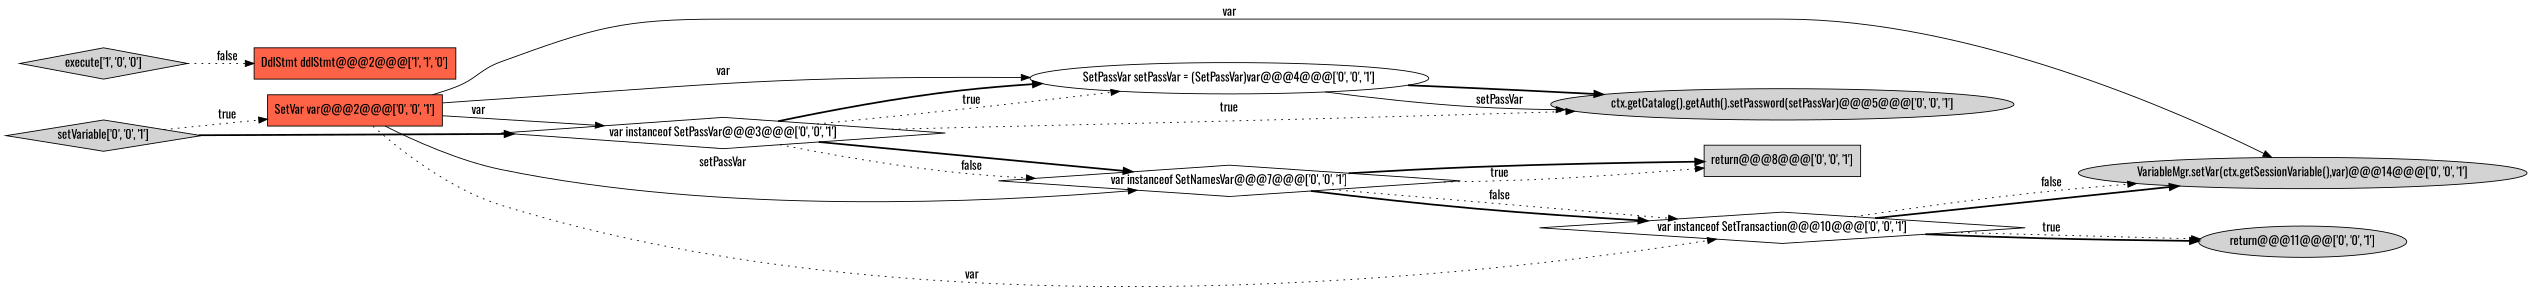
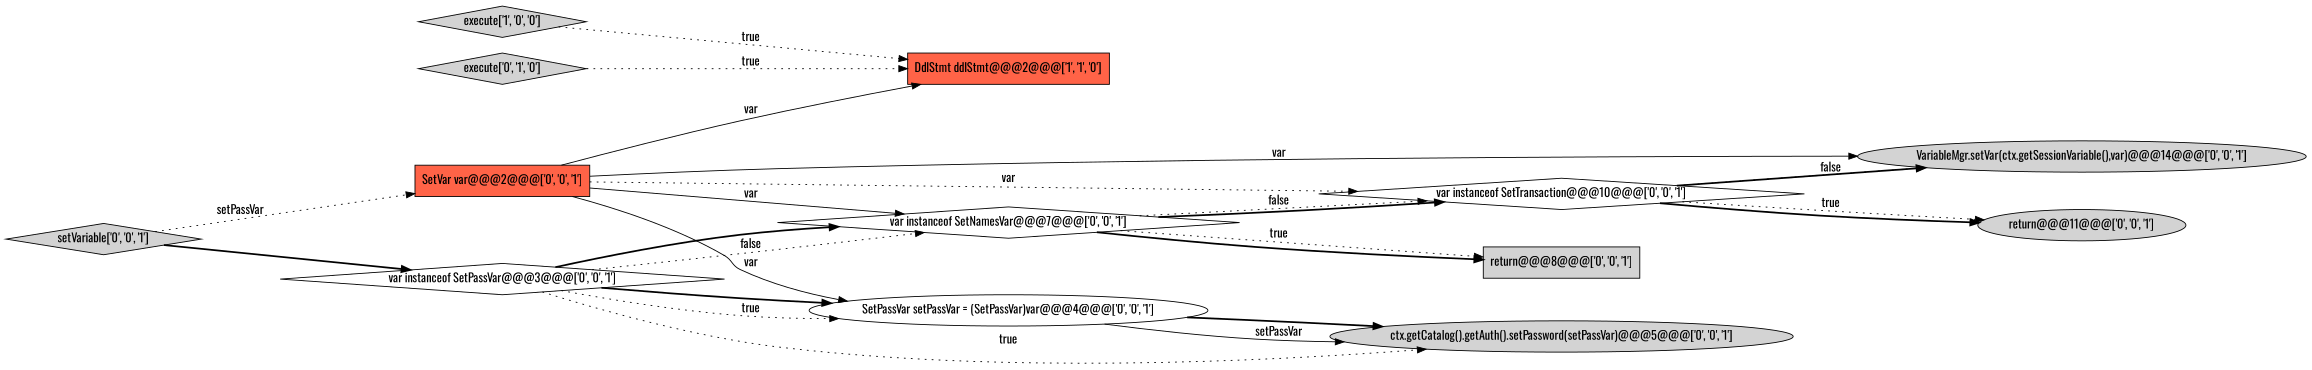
(228, 57) -> (751, 38)
none -> (502, 69)
(228, 115) -> (241, 211)
(519, 120) -> (736, 122)
(723, 163) -> (751, 194)
